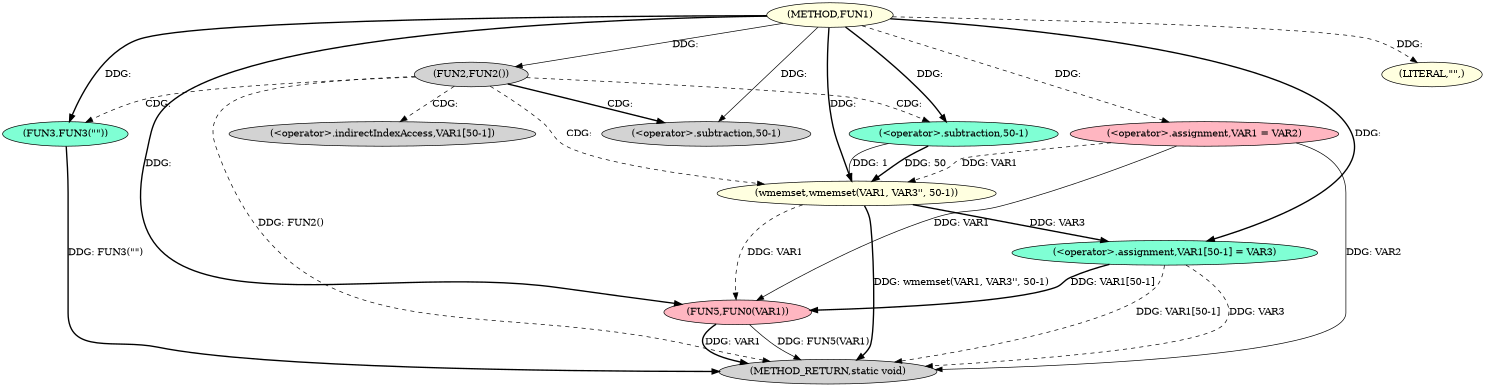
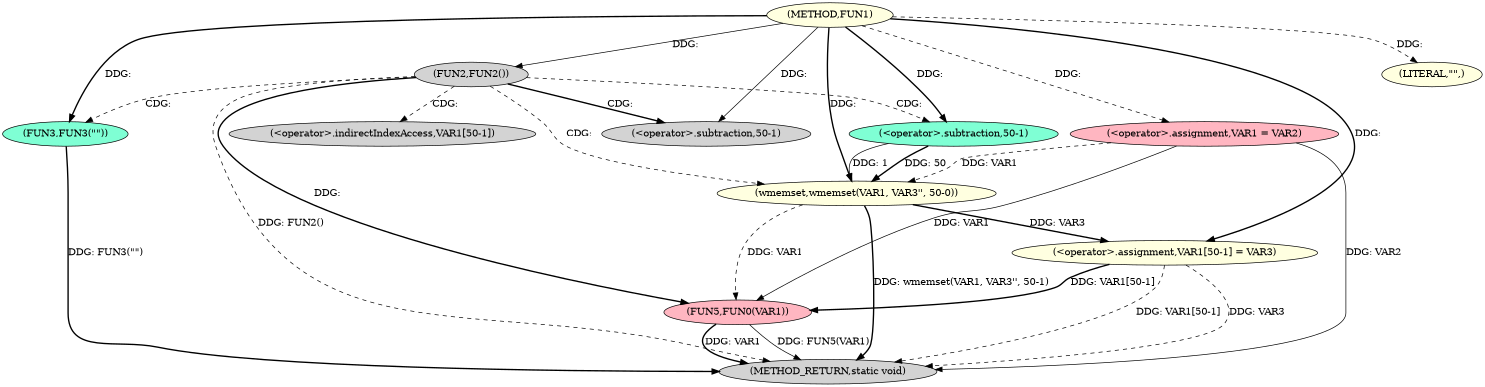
(151, 133) -> (334, 213)
(857, 193) -> (857, 193)
(1165, 253) -> (1165, 253)
